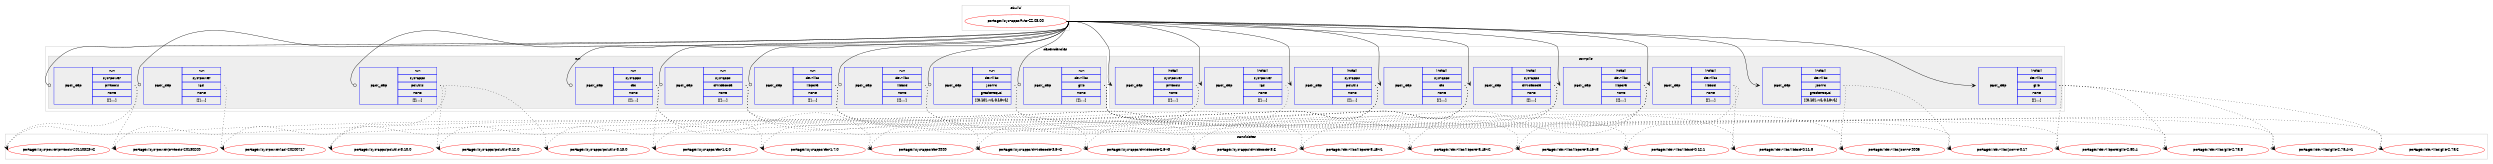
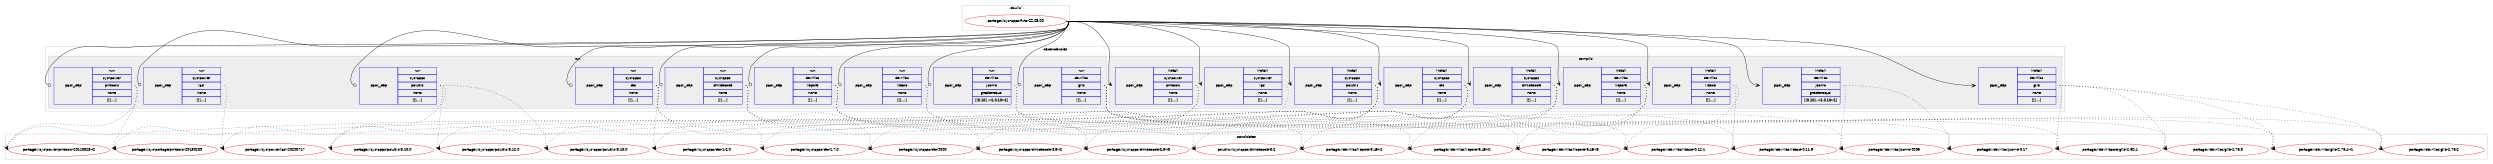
(167, 150) -> (167, 150)
(1246, 150) -> (1246, 150)
